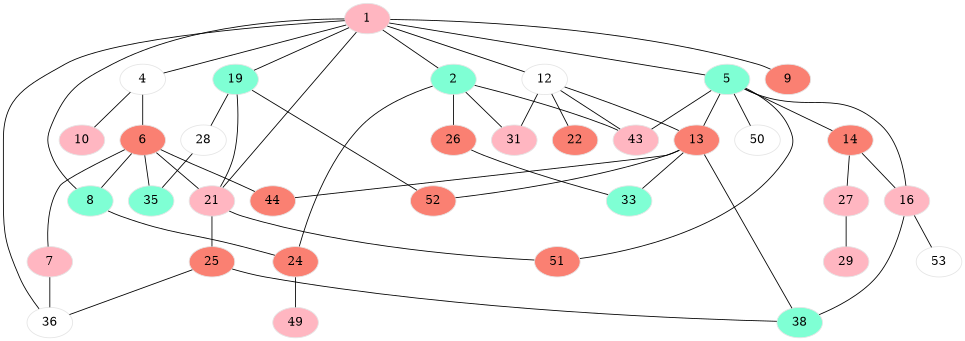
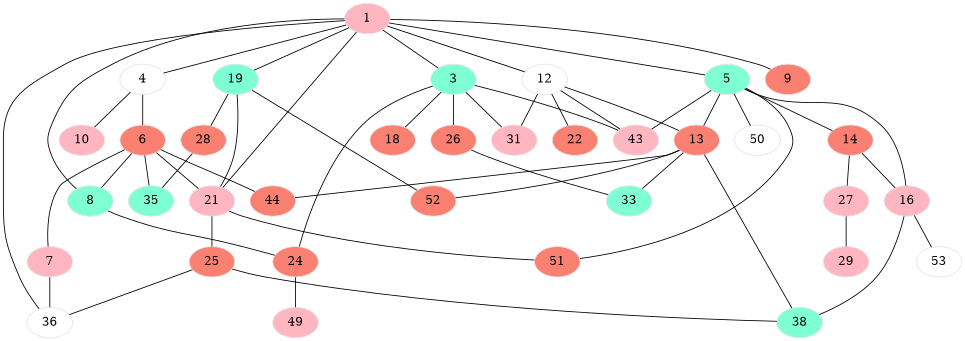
(453, 79) -> (453, 79)
(204, 140) -> (204, 140)
none -> (393, 140)
